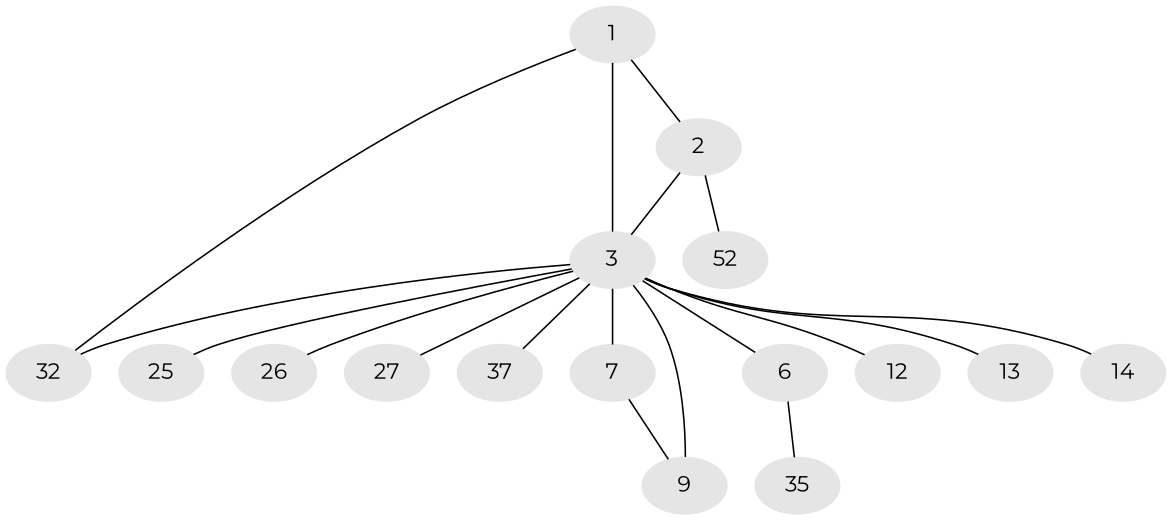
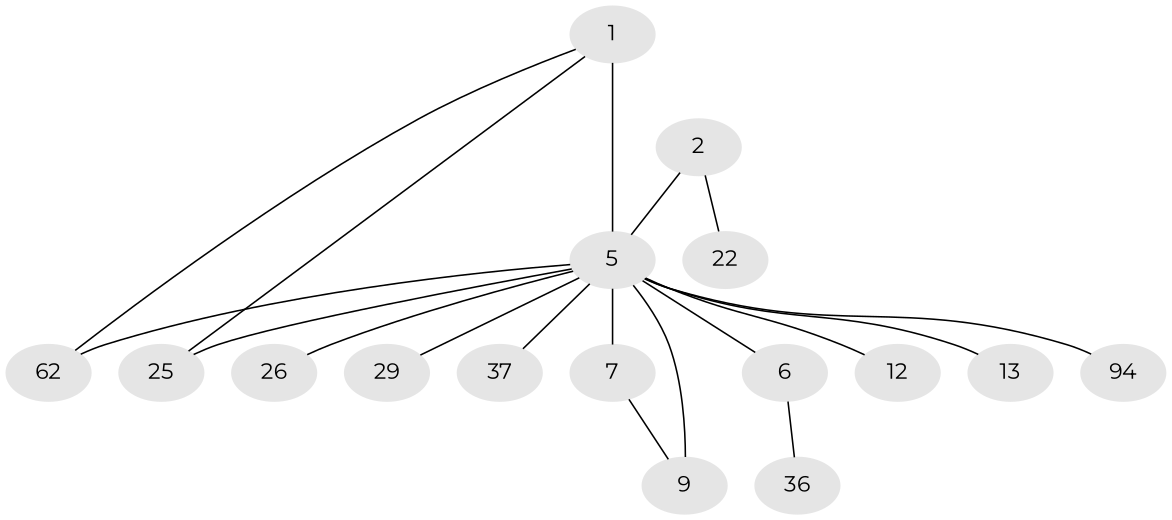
(656, 91) -> (387, 204)
(613, 260) -> (613, 260)
(725, 260) -> (725, 260)
(49, 373) -> (49, 373)
(387, 373) -> (387, 373)
(1123, 373) -> (1123, 373)
(797, 486) -> (797, 486)
